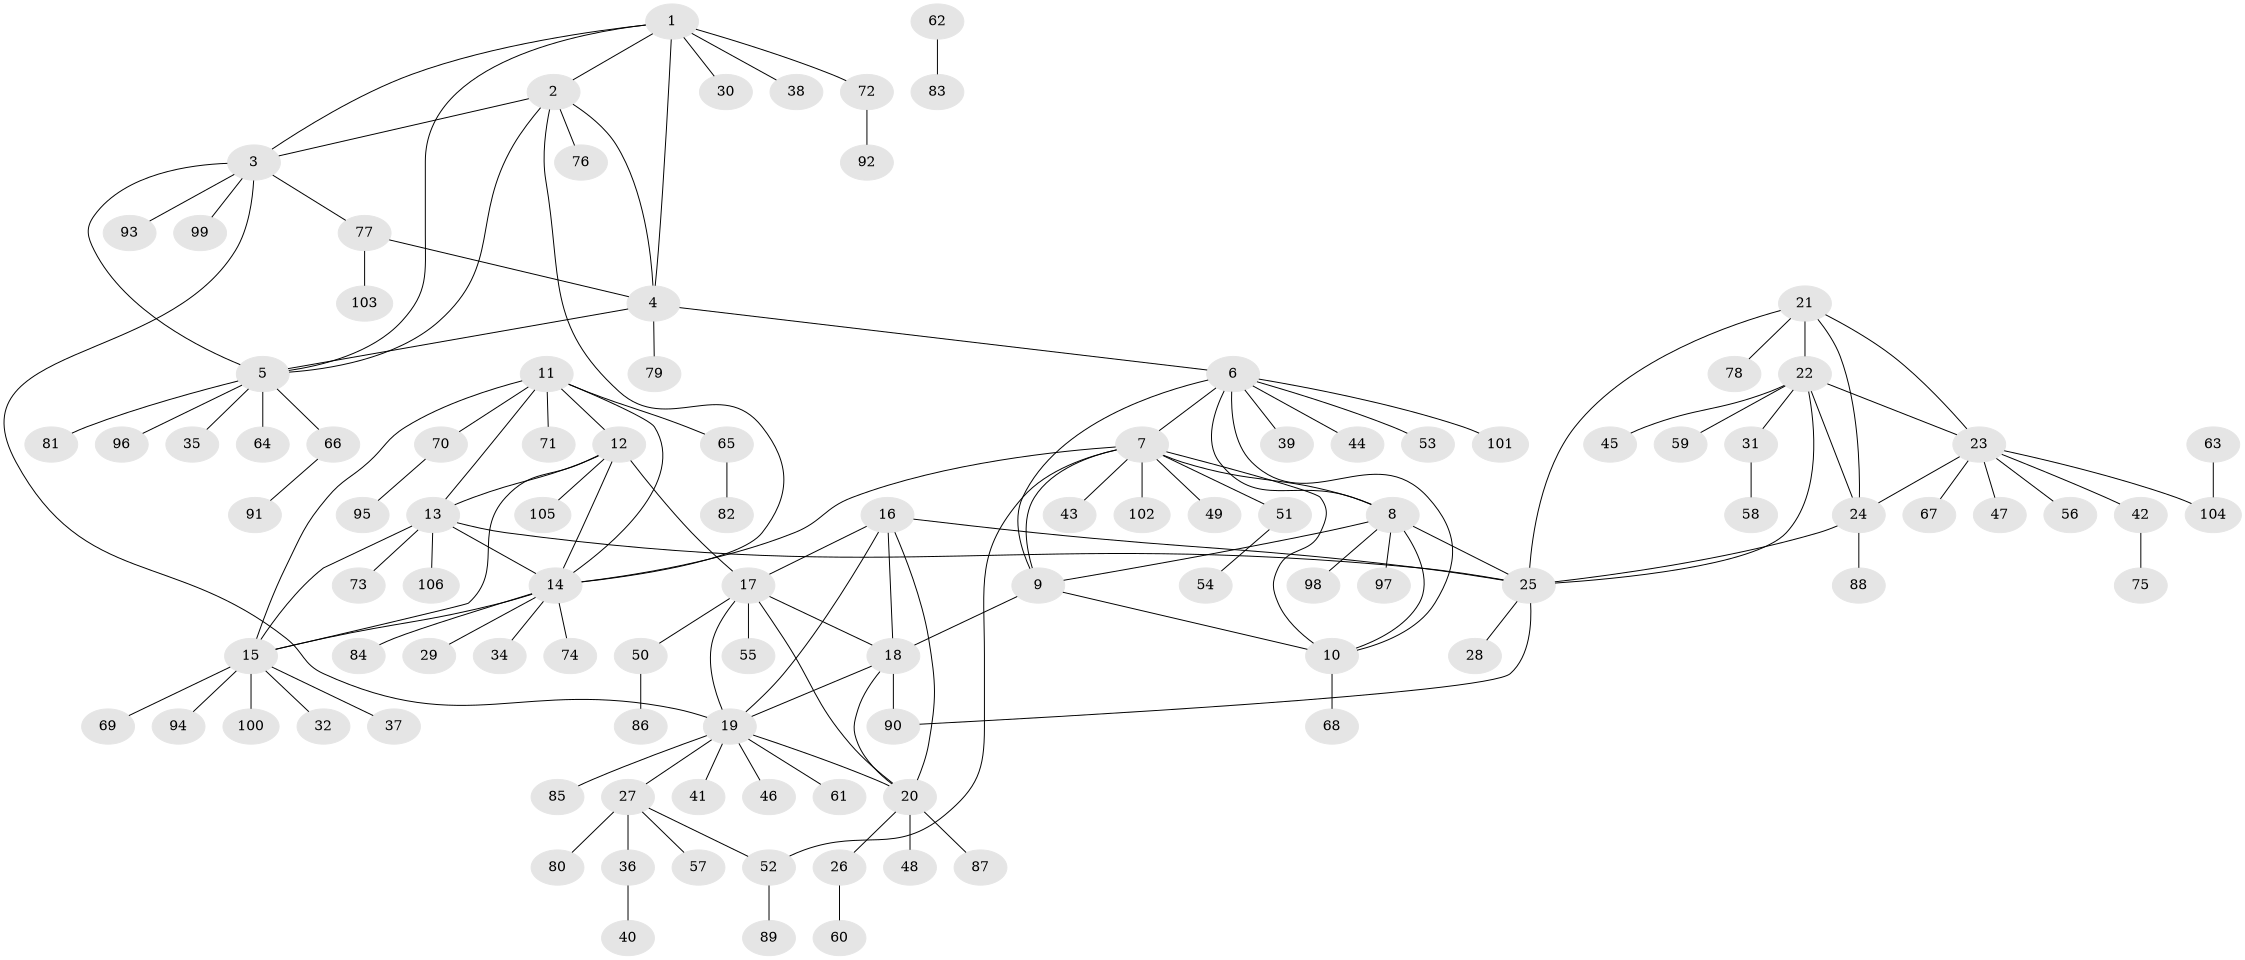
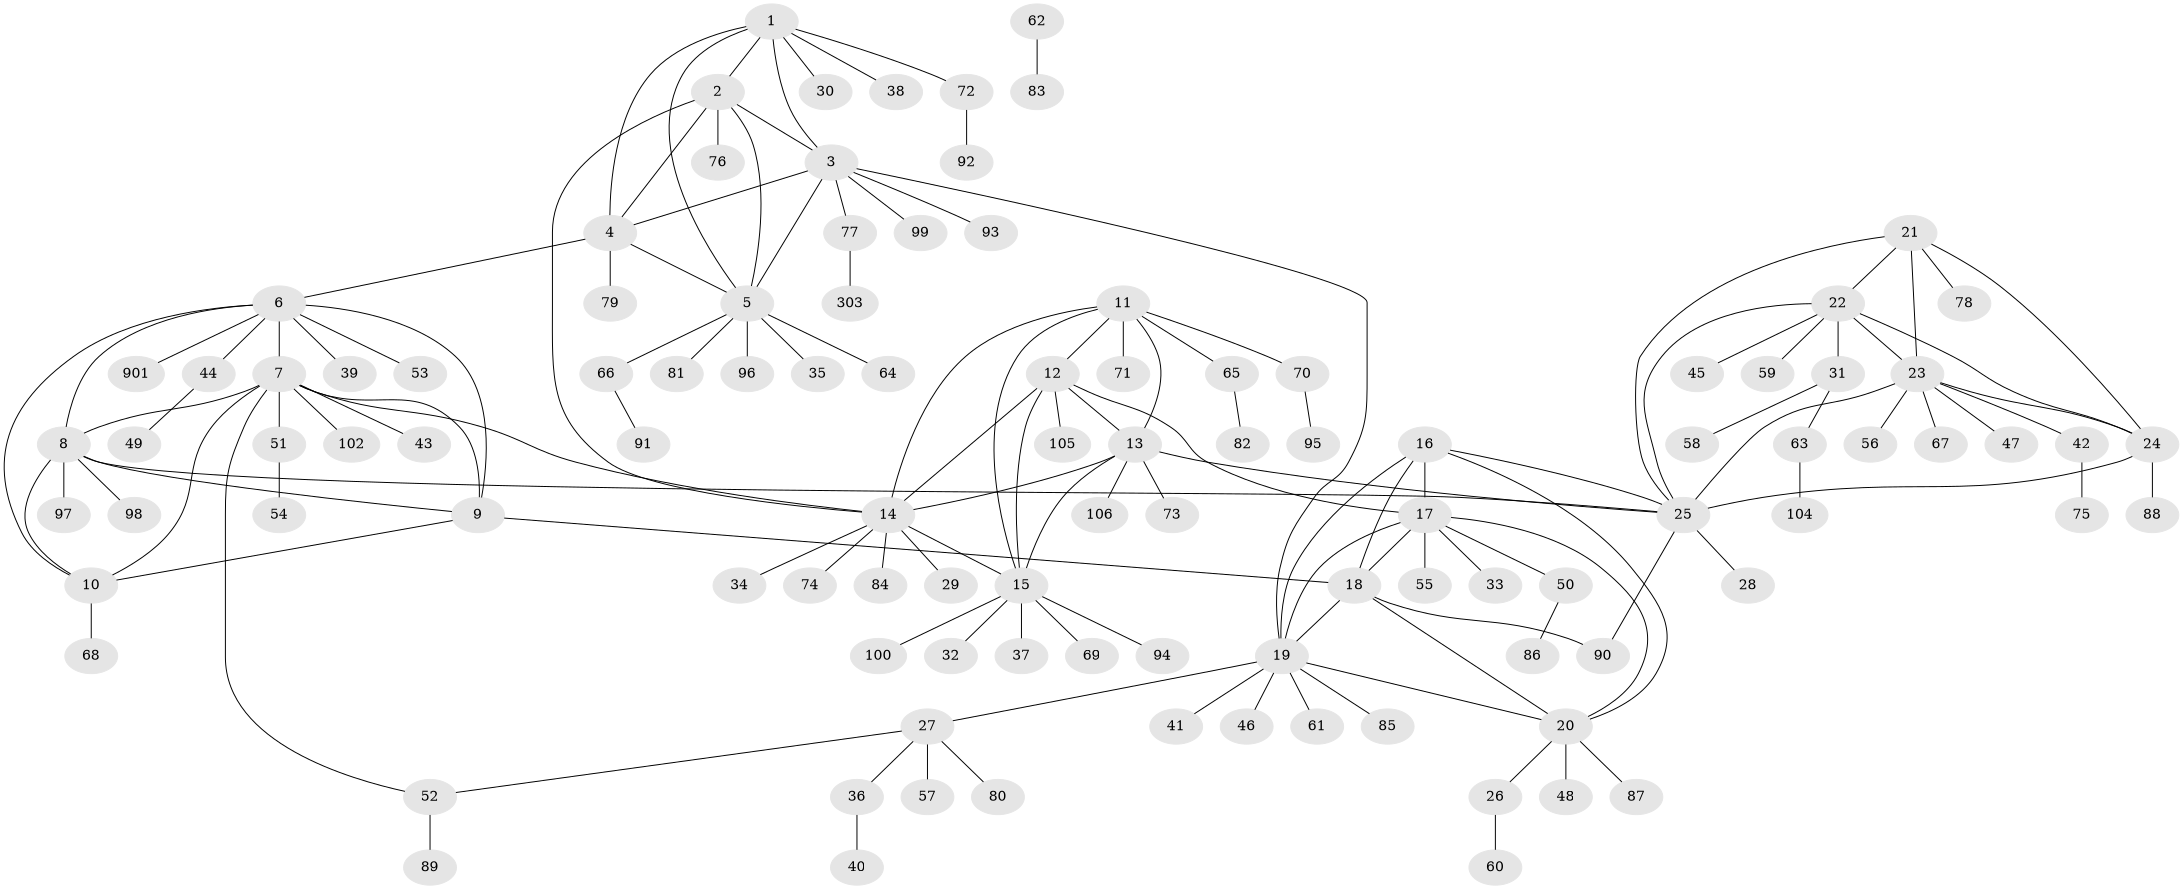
(509, 268) -> (721, 198)
(365, 304) -> (850, 304)
none -> (1817, 412)
(1500, 445) -> (136, 374)
(2099, 474) -> (1781, 418)
(1178, 480) -> (180, 401)
none -> (1495, 586)
